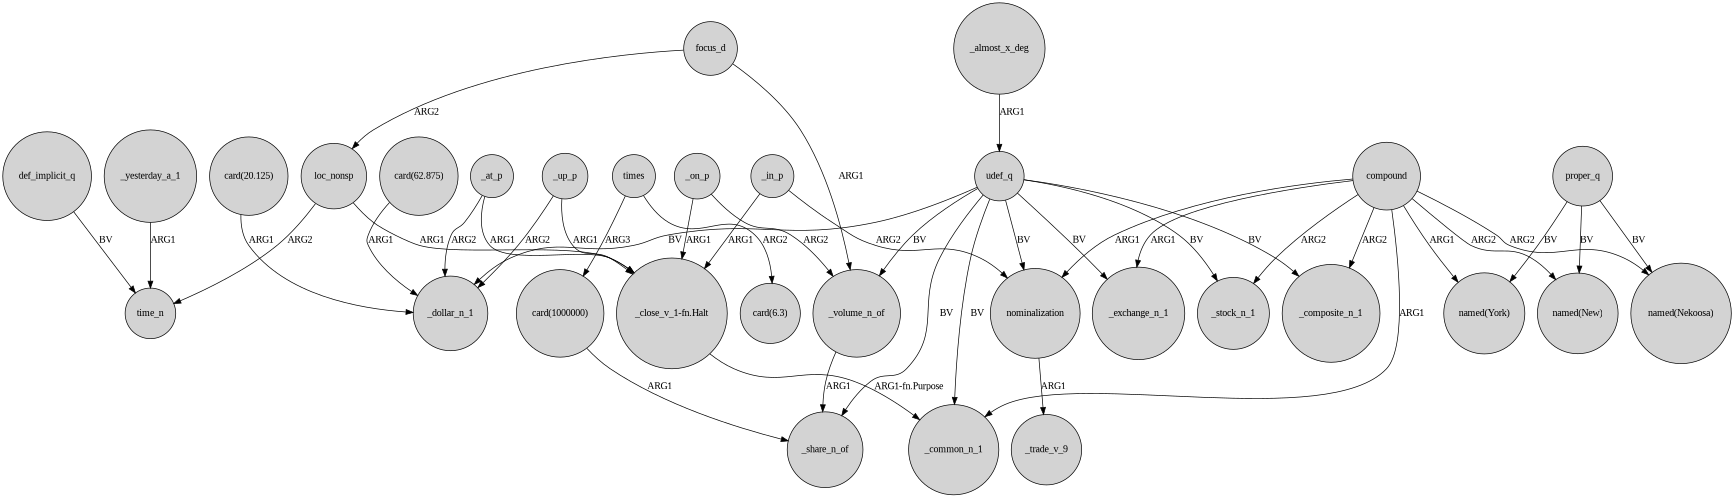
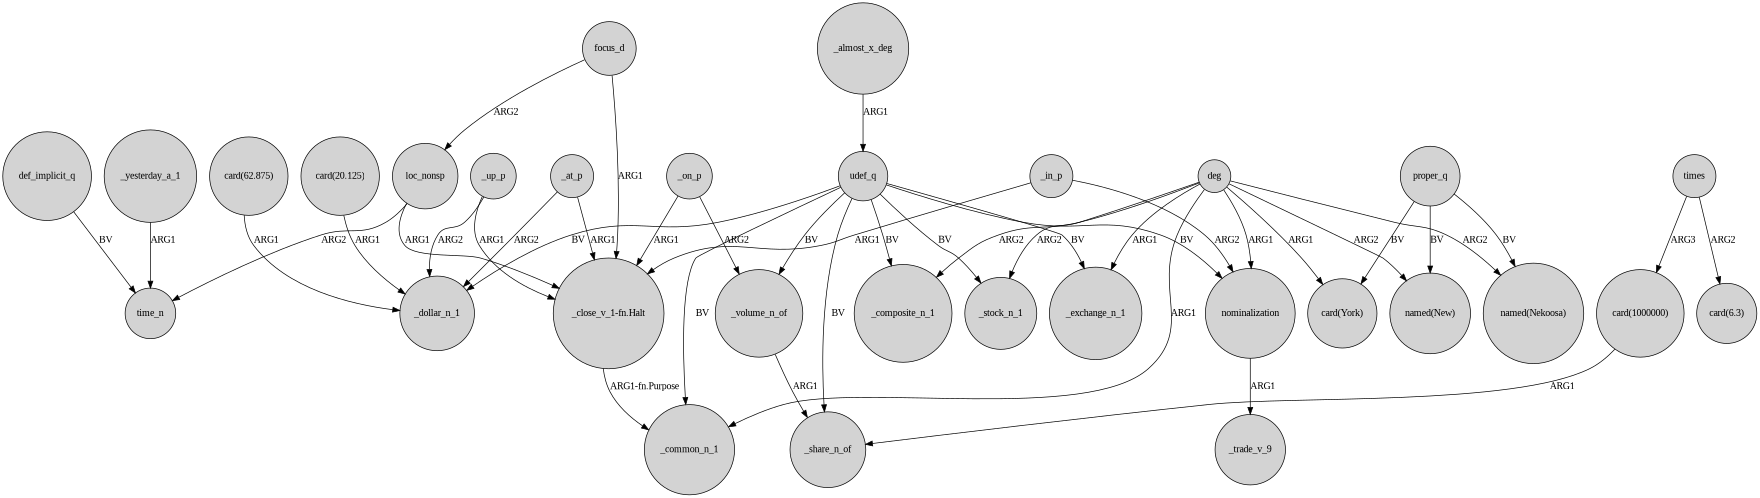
(812, 151) -> (618, 163)
(1387, 176) -> (1214, 176)
(1484, 313) -> (1342, 313)
